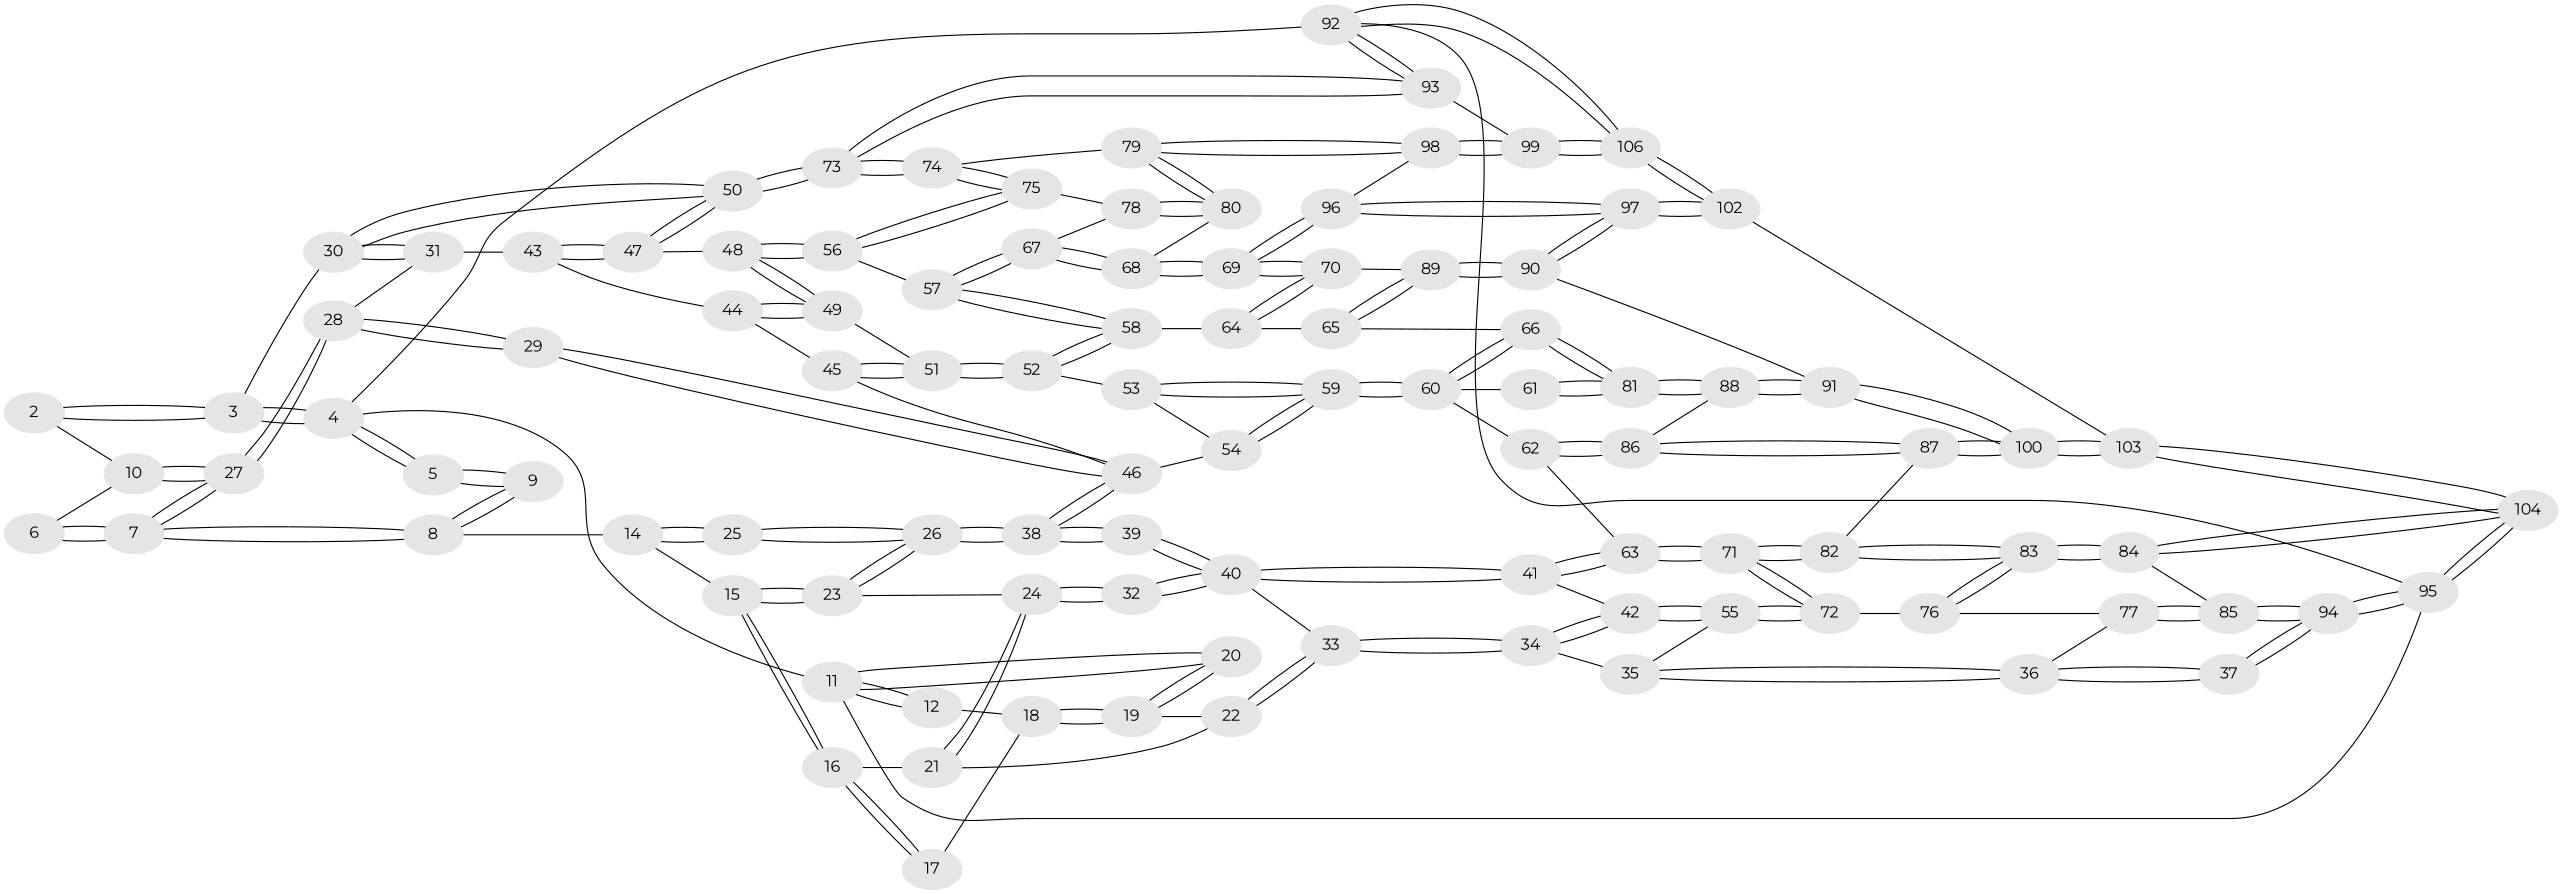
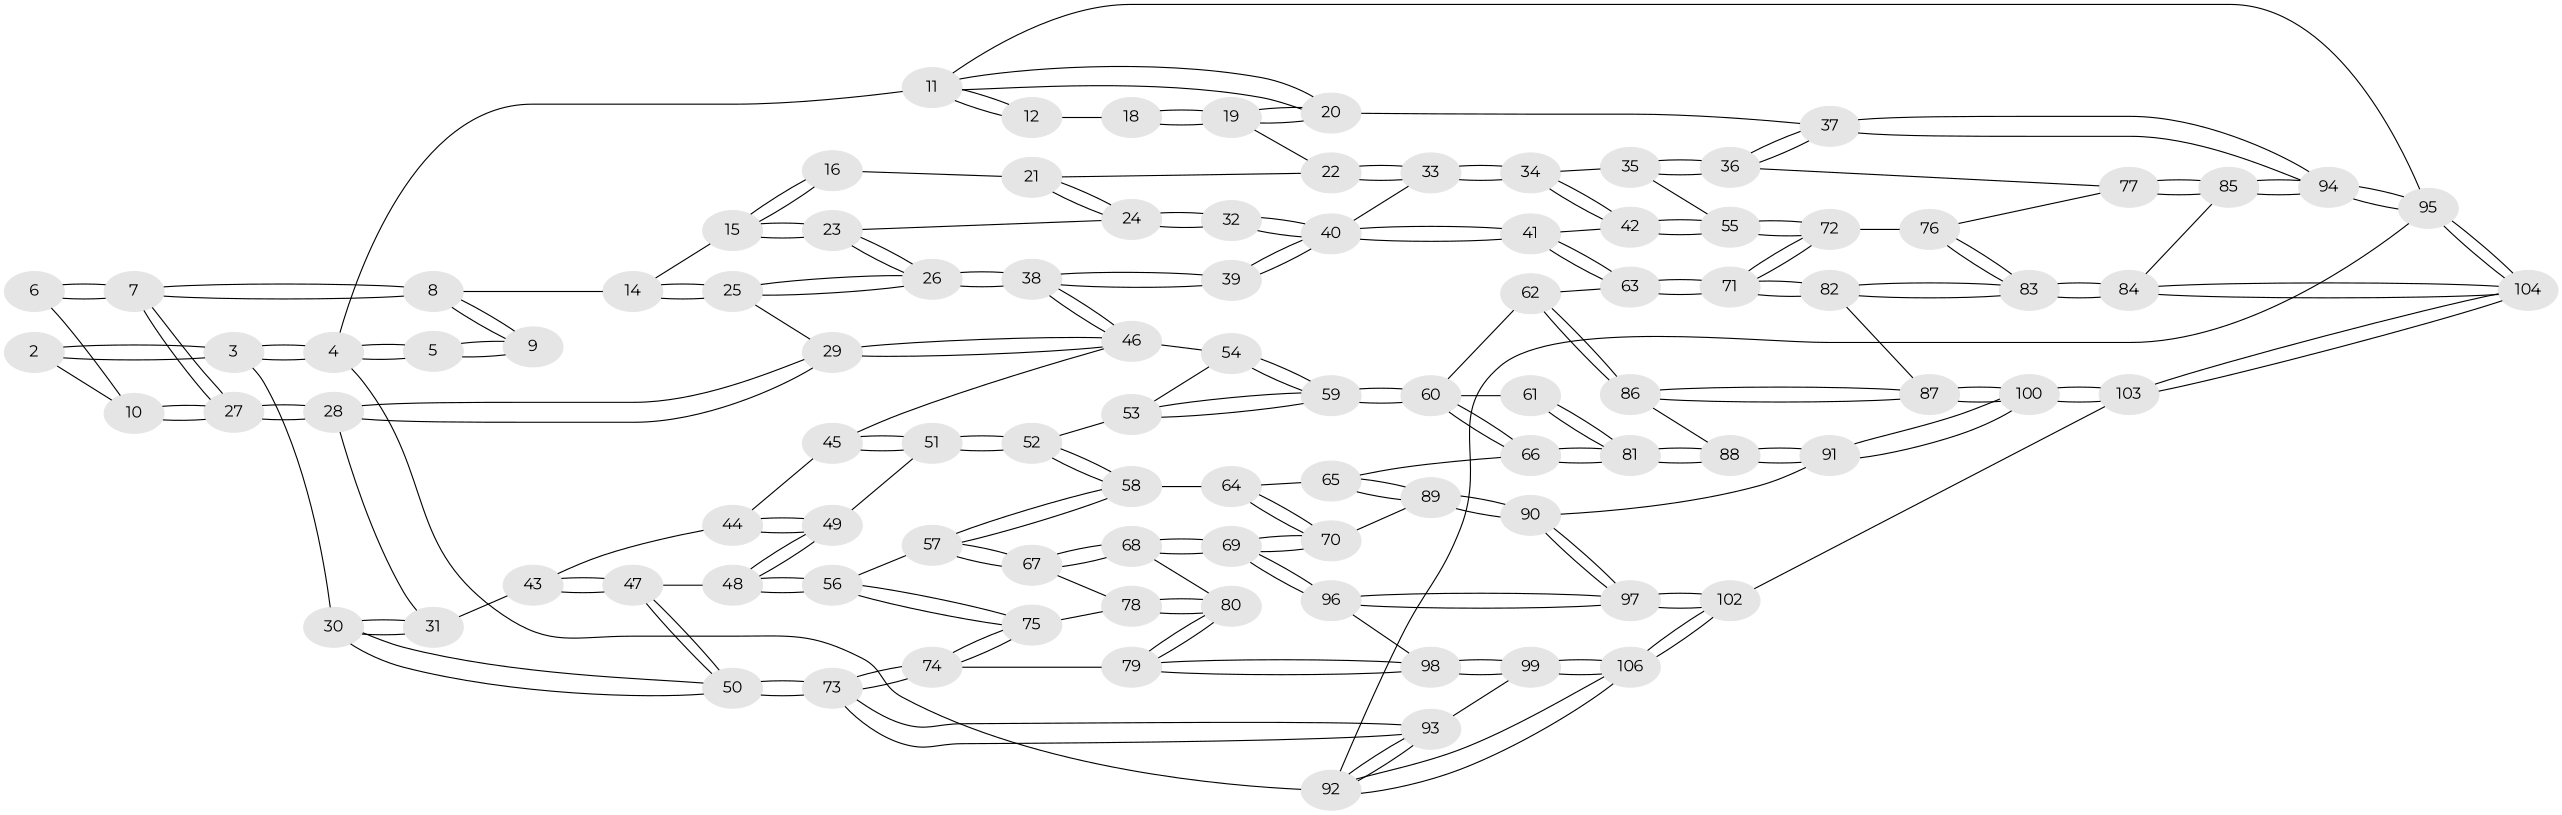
none -> (1581, 114)
none -> (783, 322)
(932, 870) -> none
